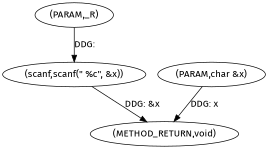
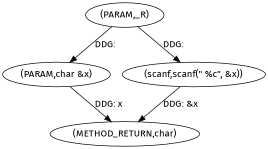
none -> (93, 42)
(164, 134) -> (125, 134)
